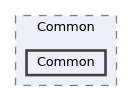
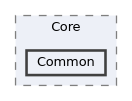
(66, 28) -> (66, 28)
